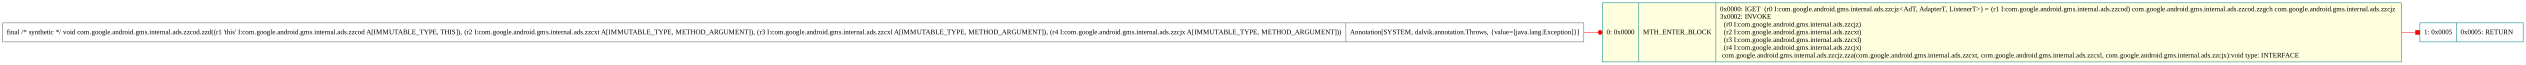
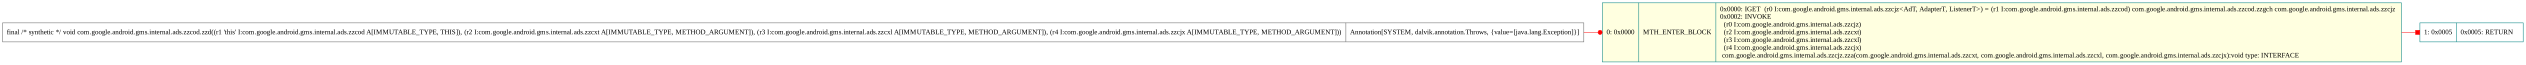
(1748, 17) -> (1748, 17)
